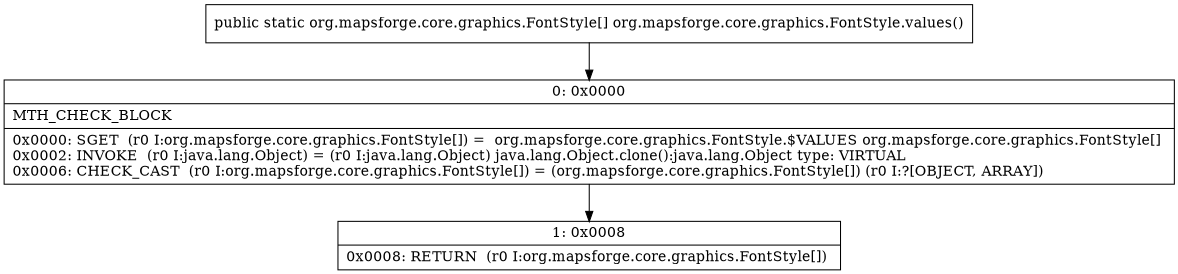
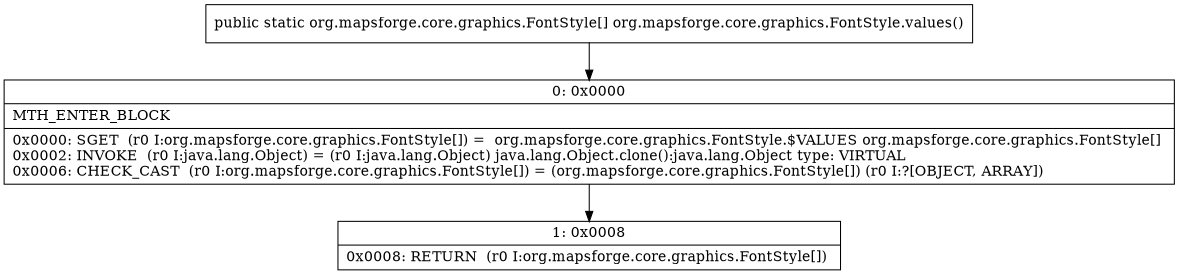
(92, 116) -> (92, 116)
